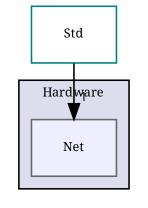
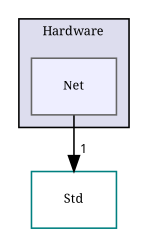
(74, 91) -> (74, 137)
